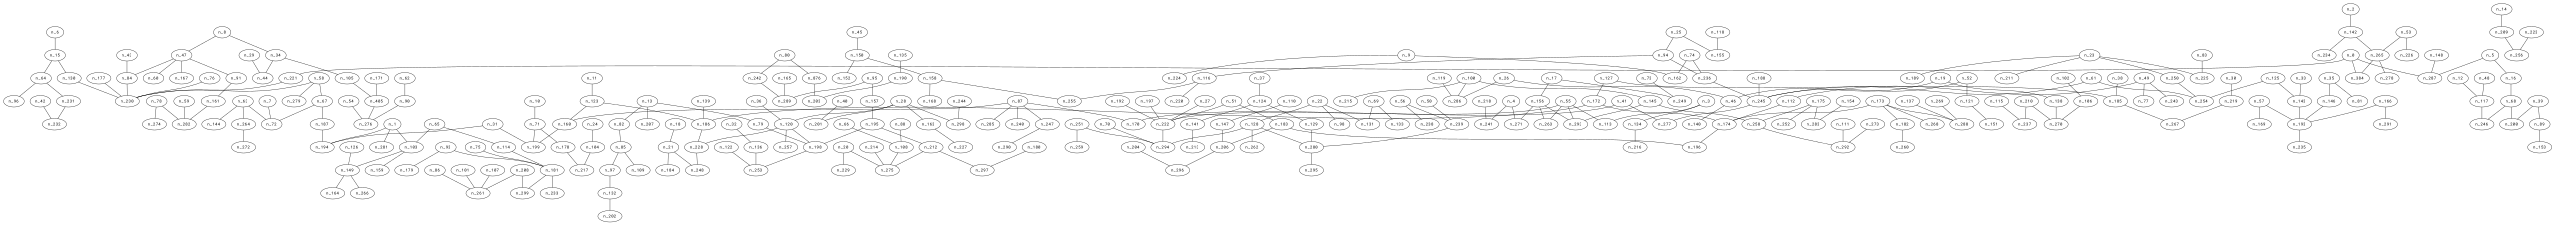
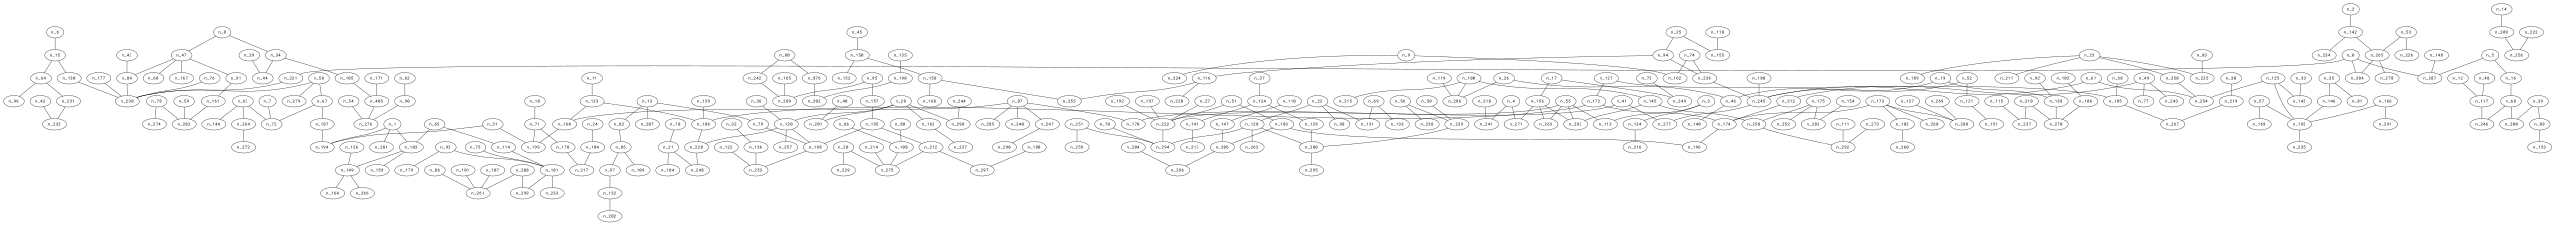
none -> (2035, 78)
(1789, 101) -> (1789, 101)
(2300, 113) -> (2282, 103)
